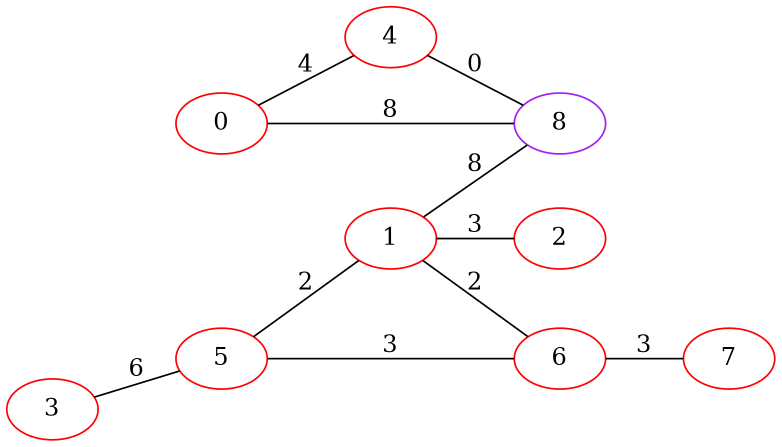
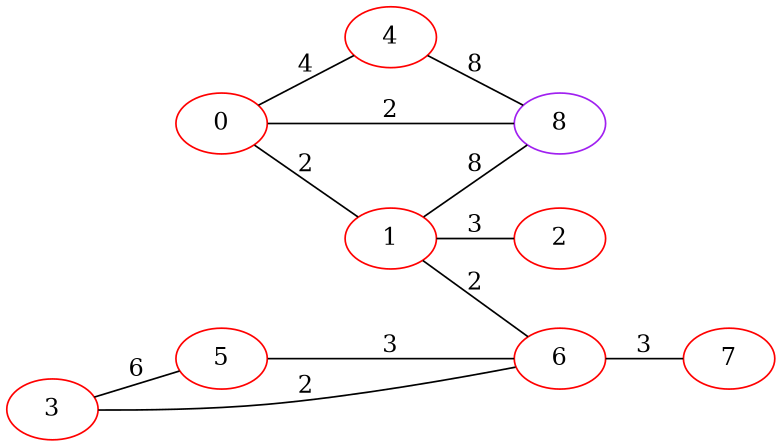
(475, 65) -> (475, 65)
(391, 111) -> (391, 111)
(306, 299) -> (306, 181)
none -> (308, 400)
